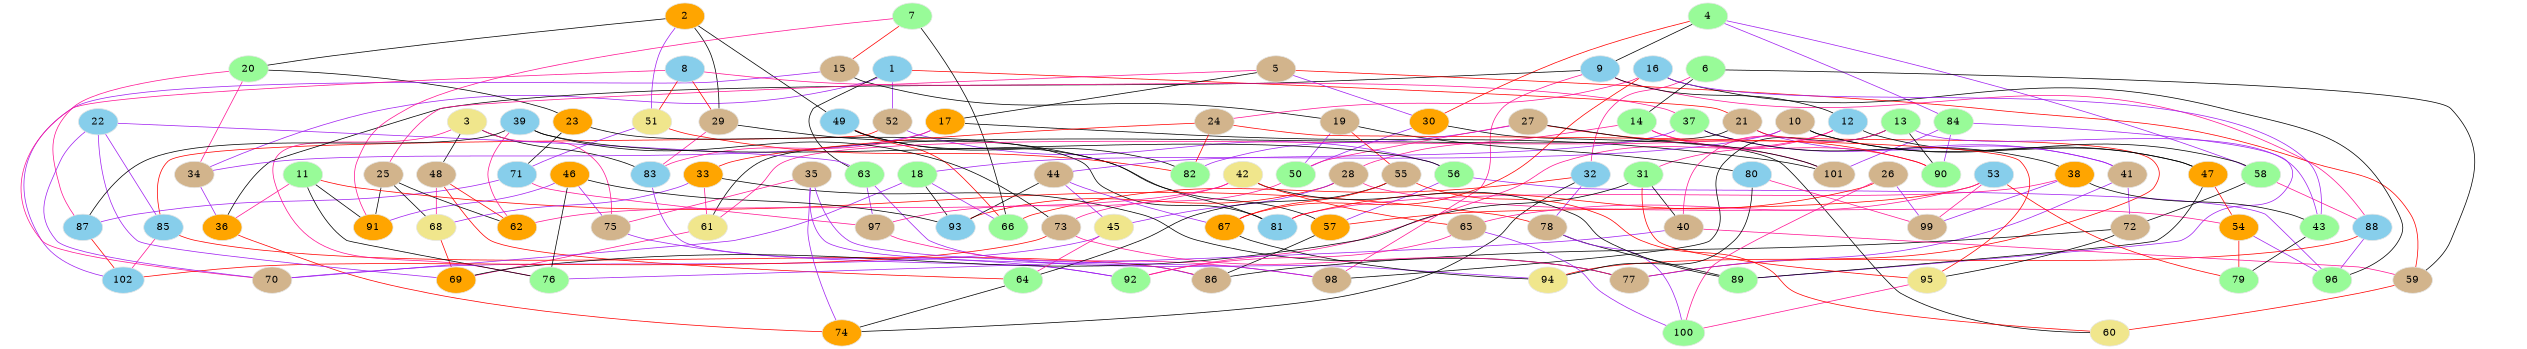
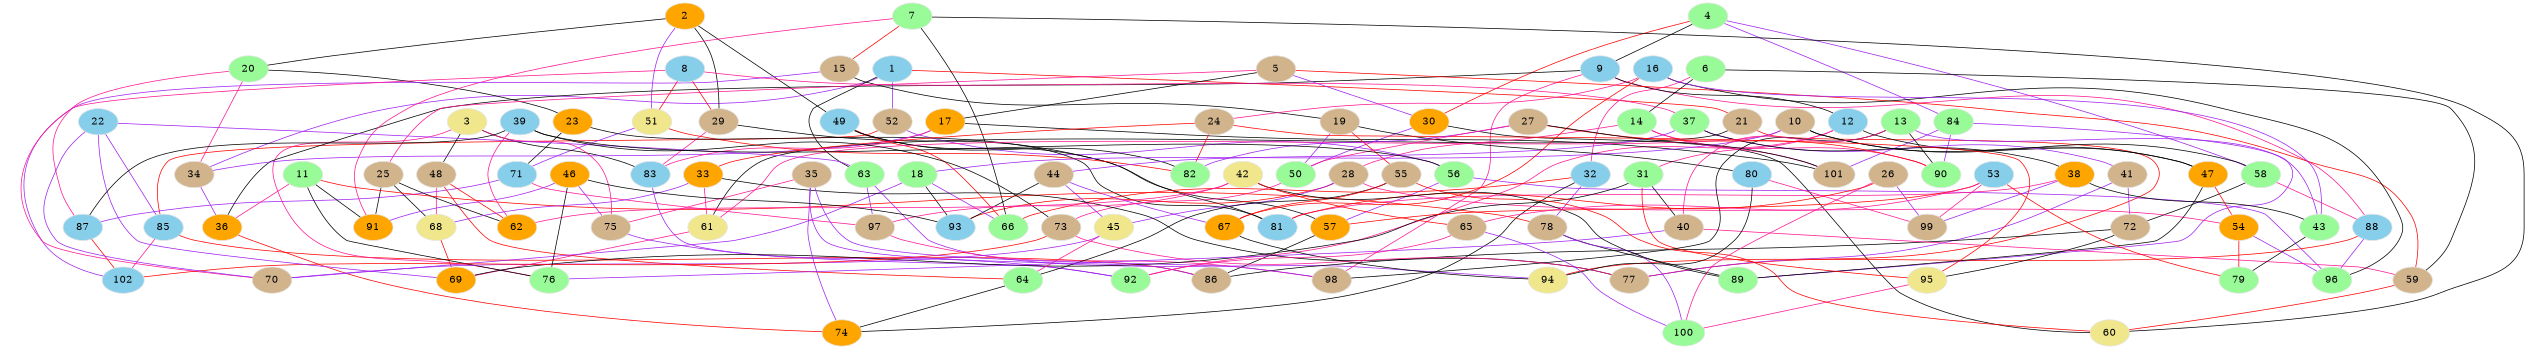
none -> (1990, 49)
(1935, 148) -> none
